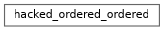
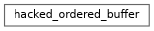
(82, 15) -> (77, 15)
